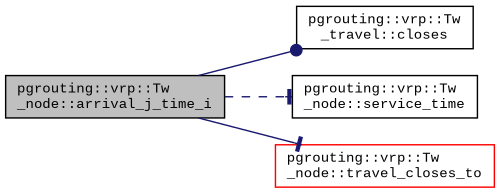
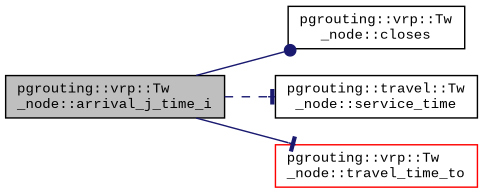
(385, 28) -> (376, 28)
(385, 97) -> (376, 97)
(385, 166) -> (376, 166)
